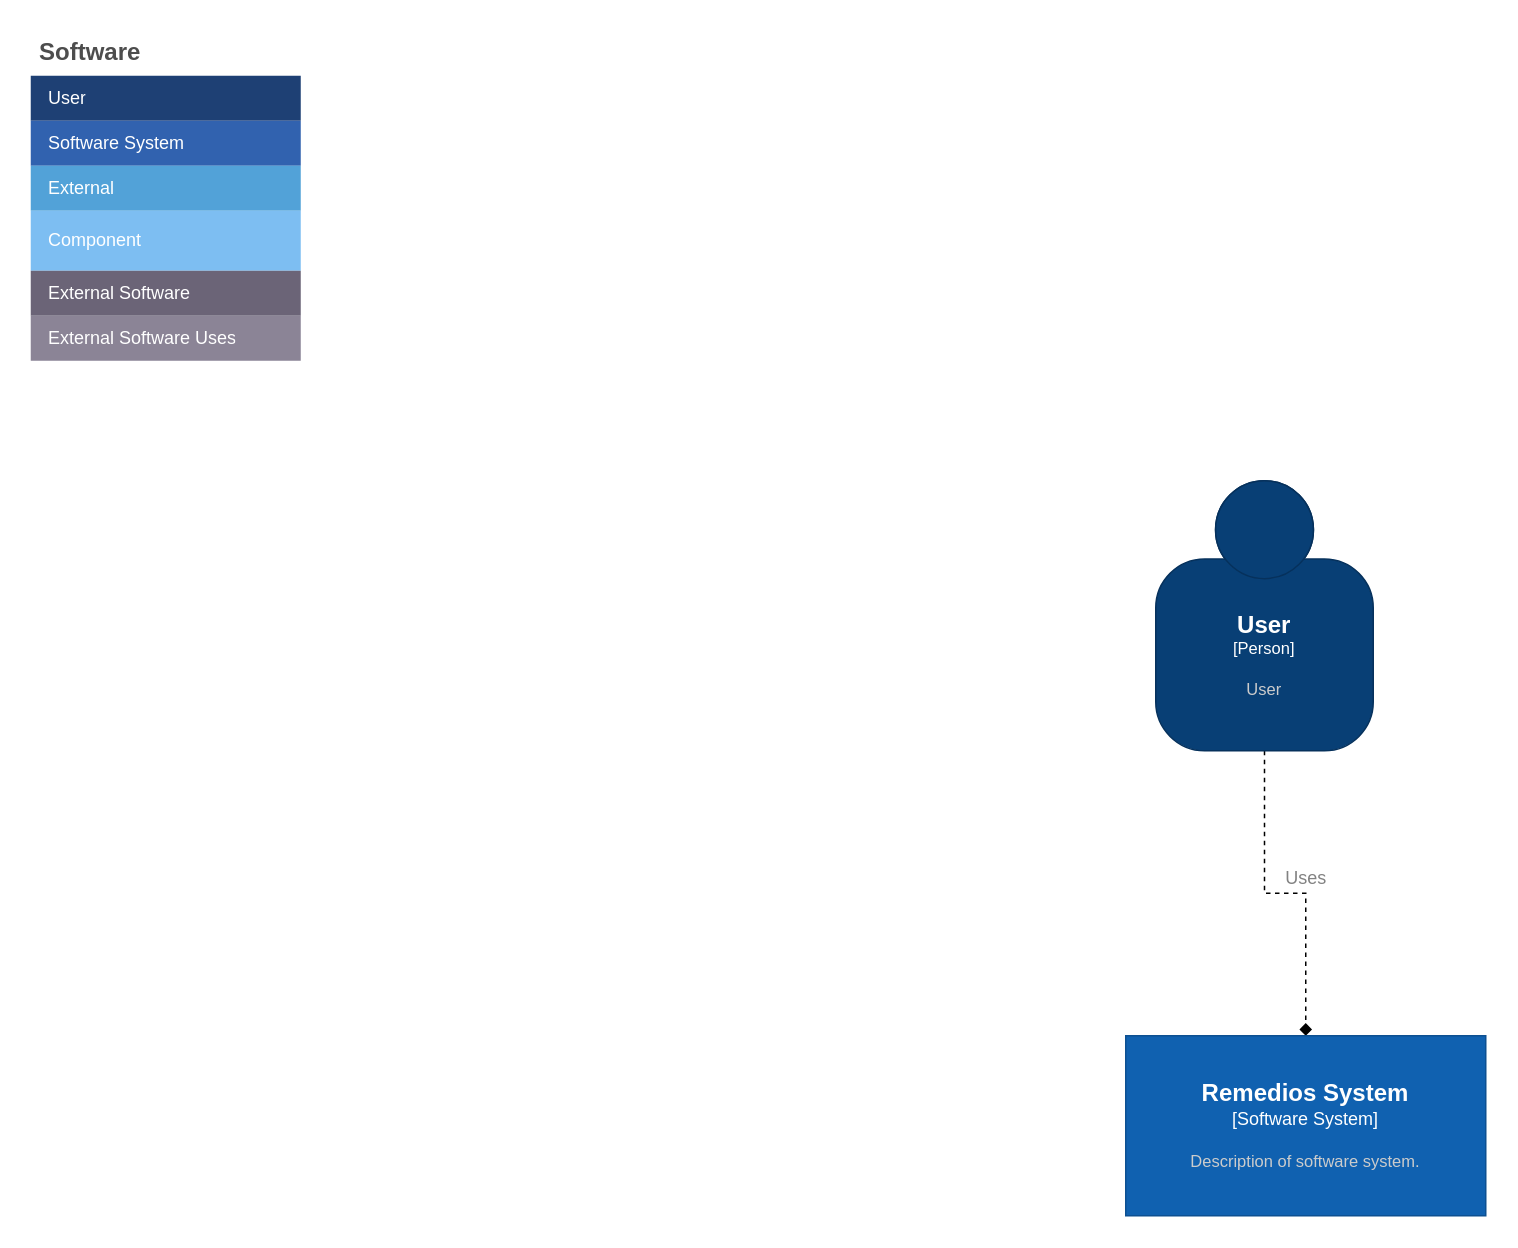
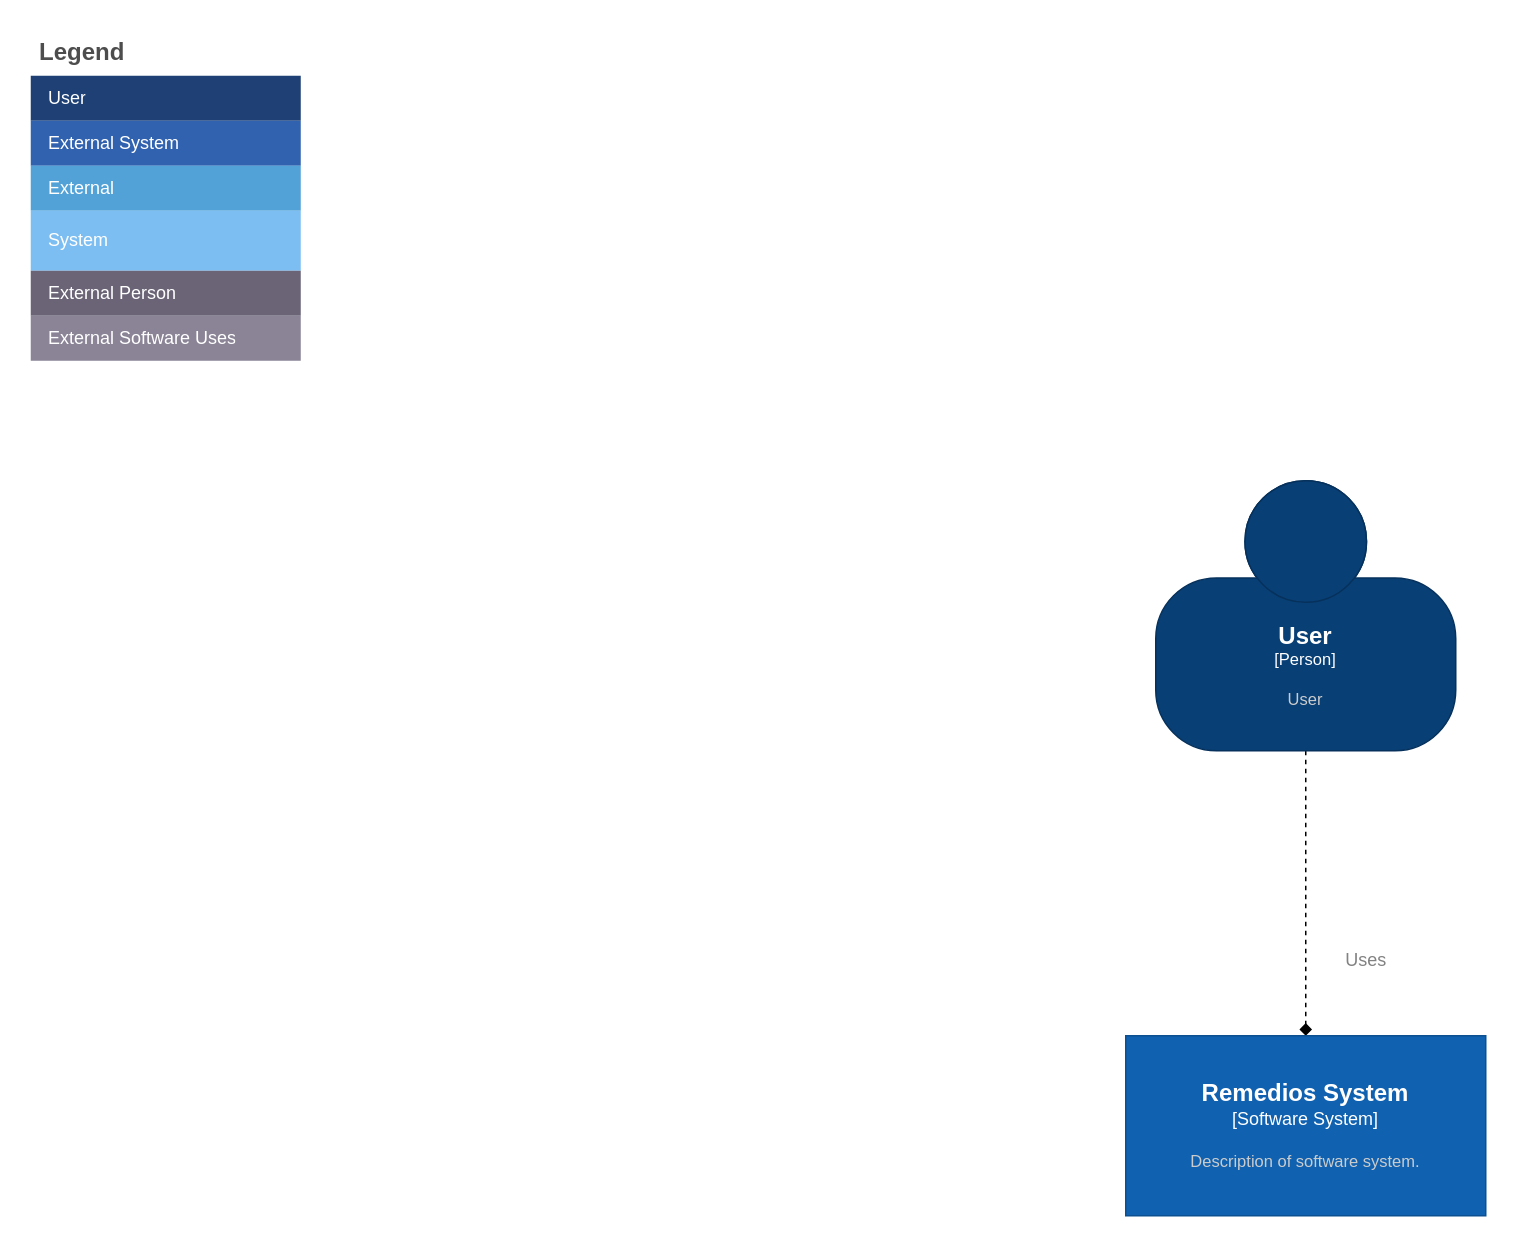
(93, 52) -> (79, 52)
(122, 143) -> (120, 143)
(94, 241) -> (79, 241)
(130, 293) -> (120, 293)
(1265, 616) -> (1306, 616)
(1306, 878) -> (1366, 961)
